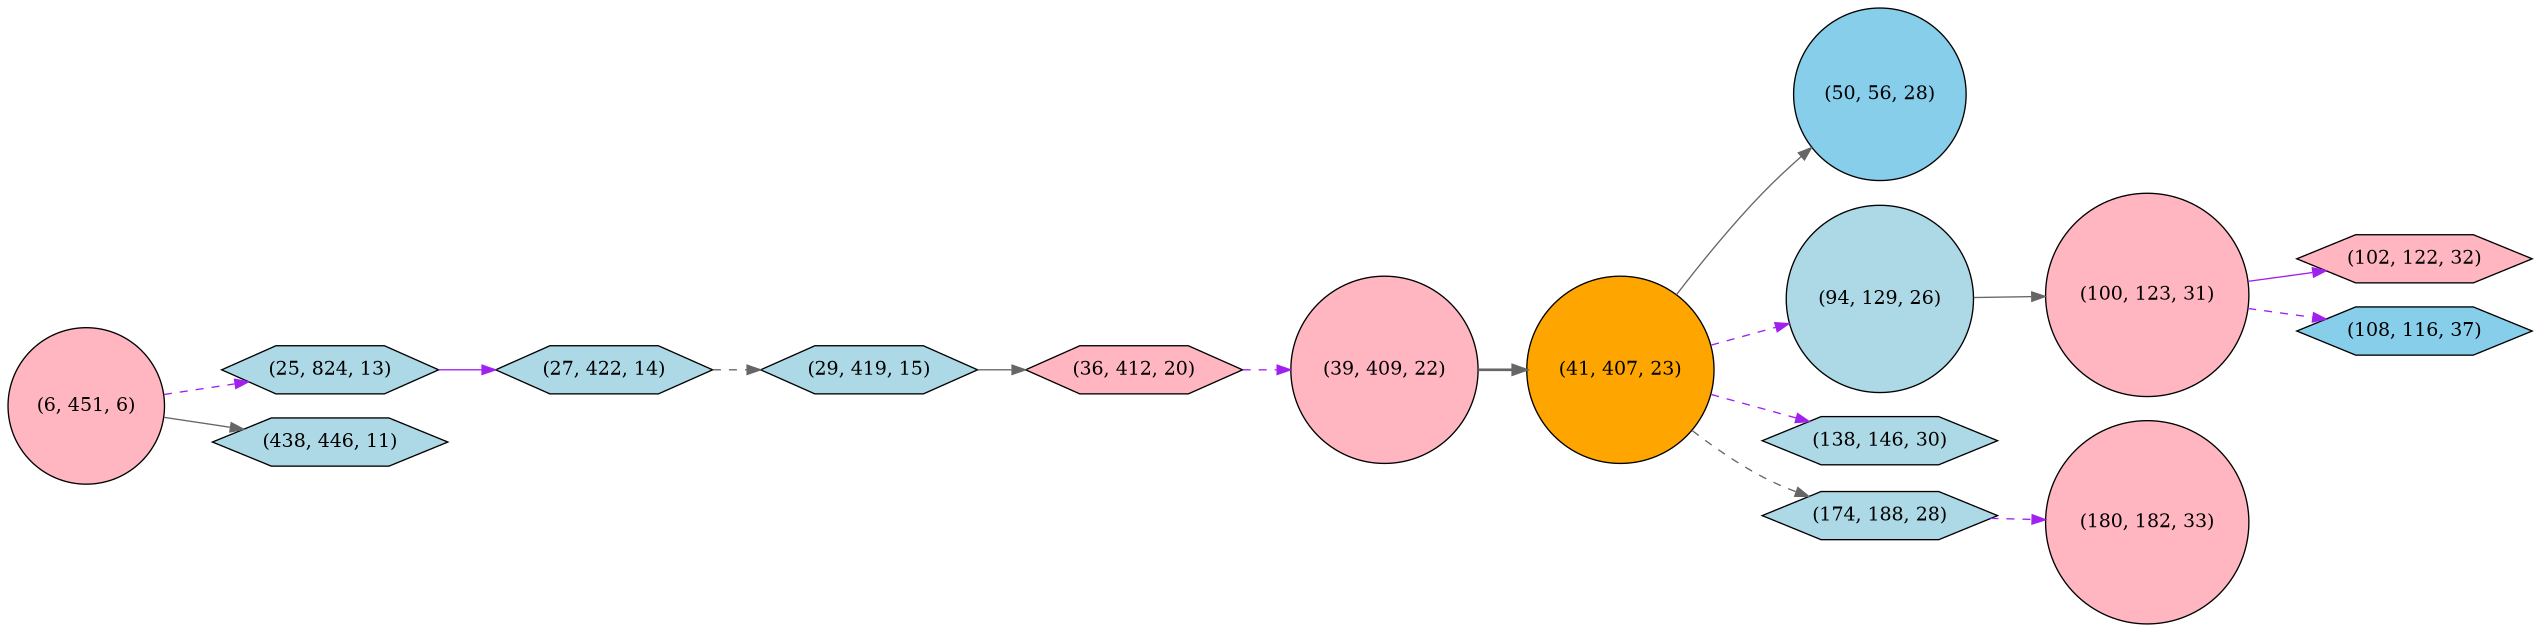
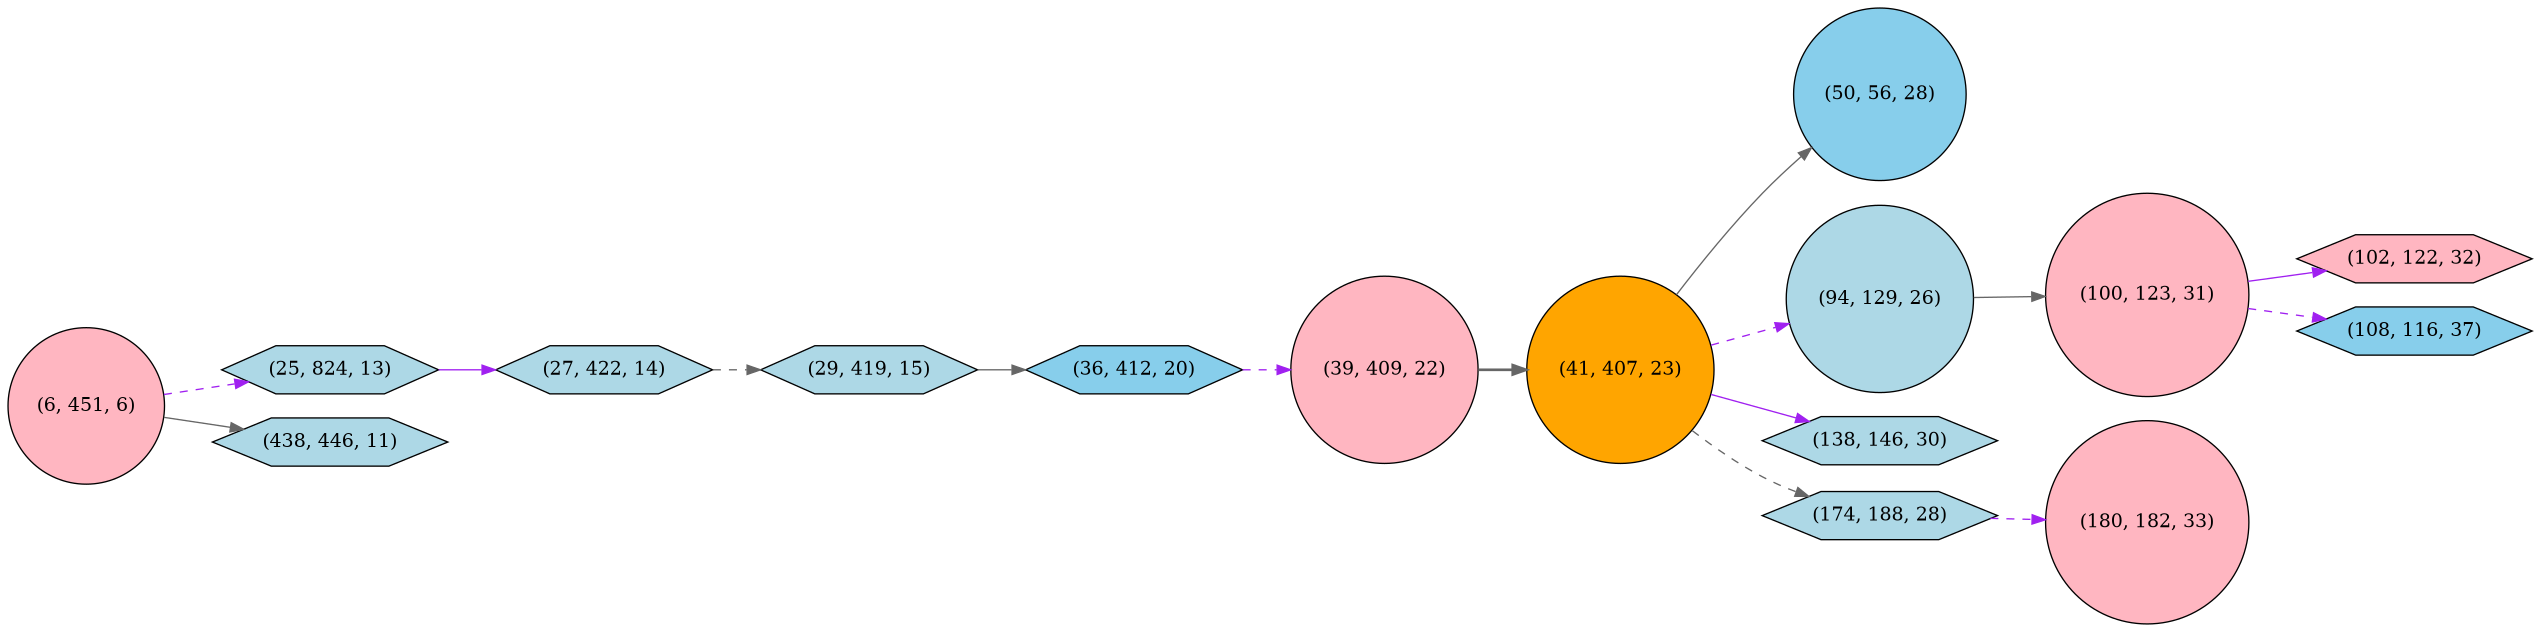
(1134, 370) -> (1134, 370)
(1754, 406) -> (1754, 406)
